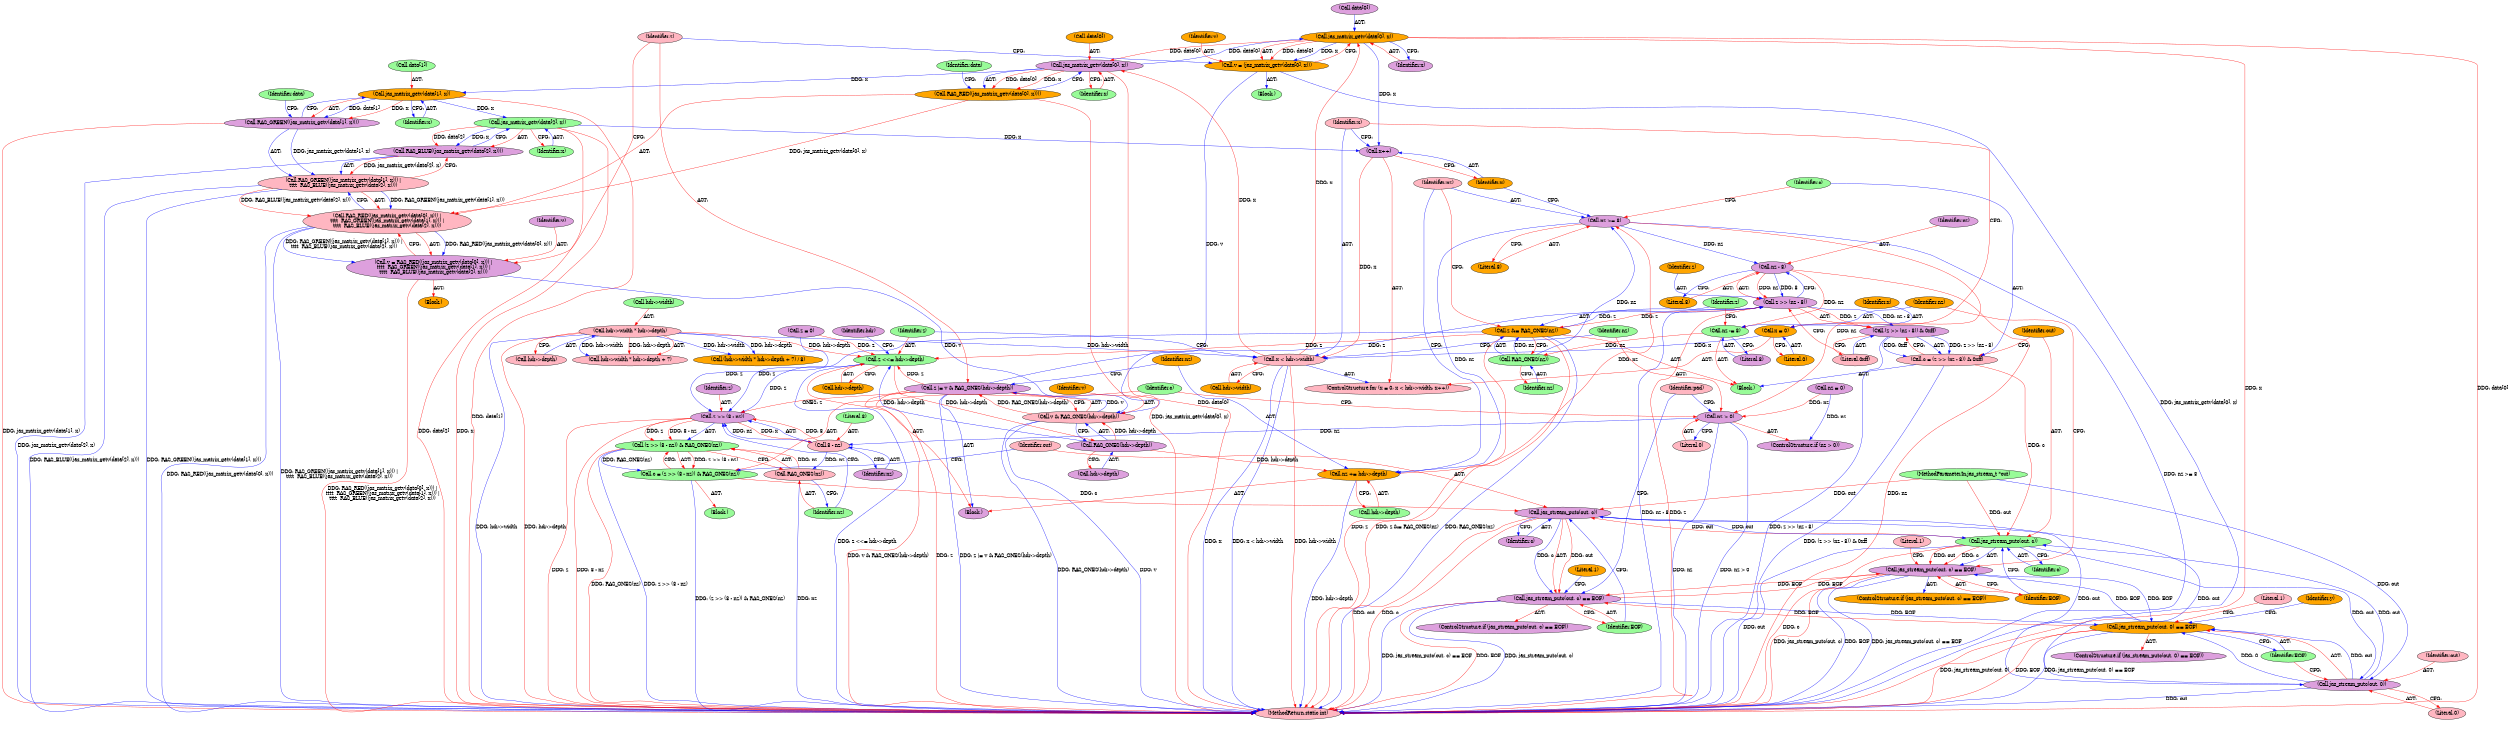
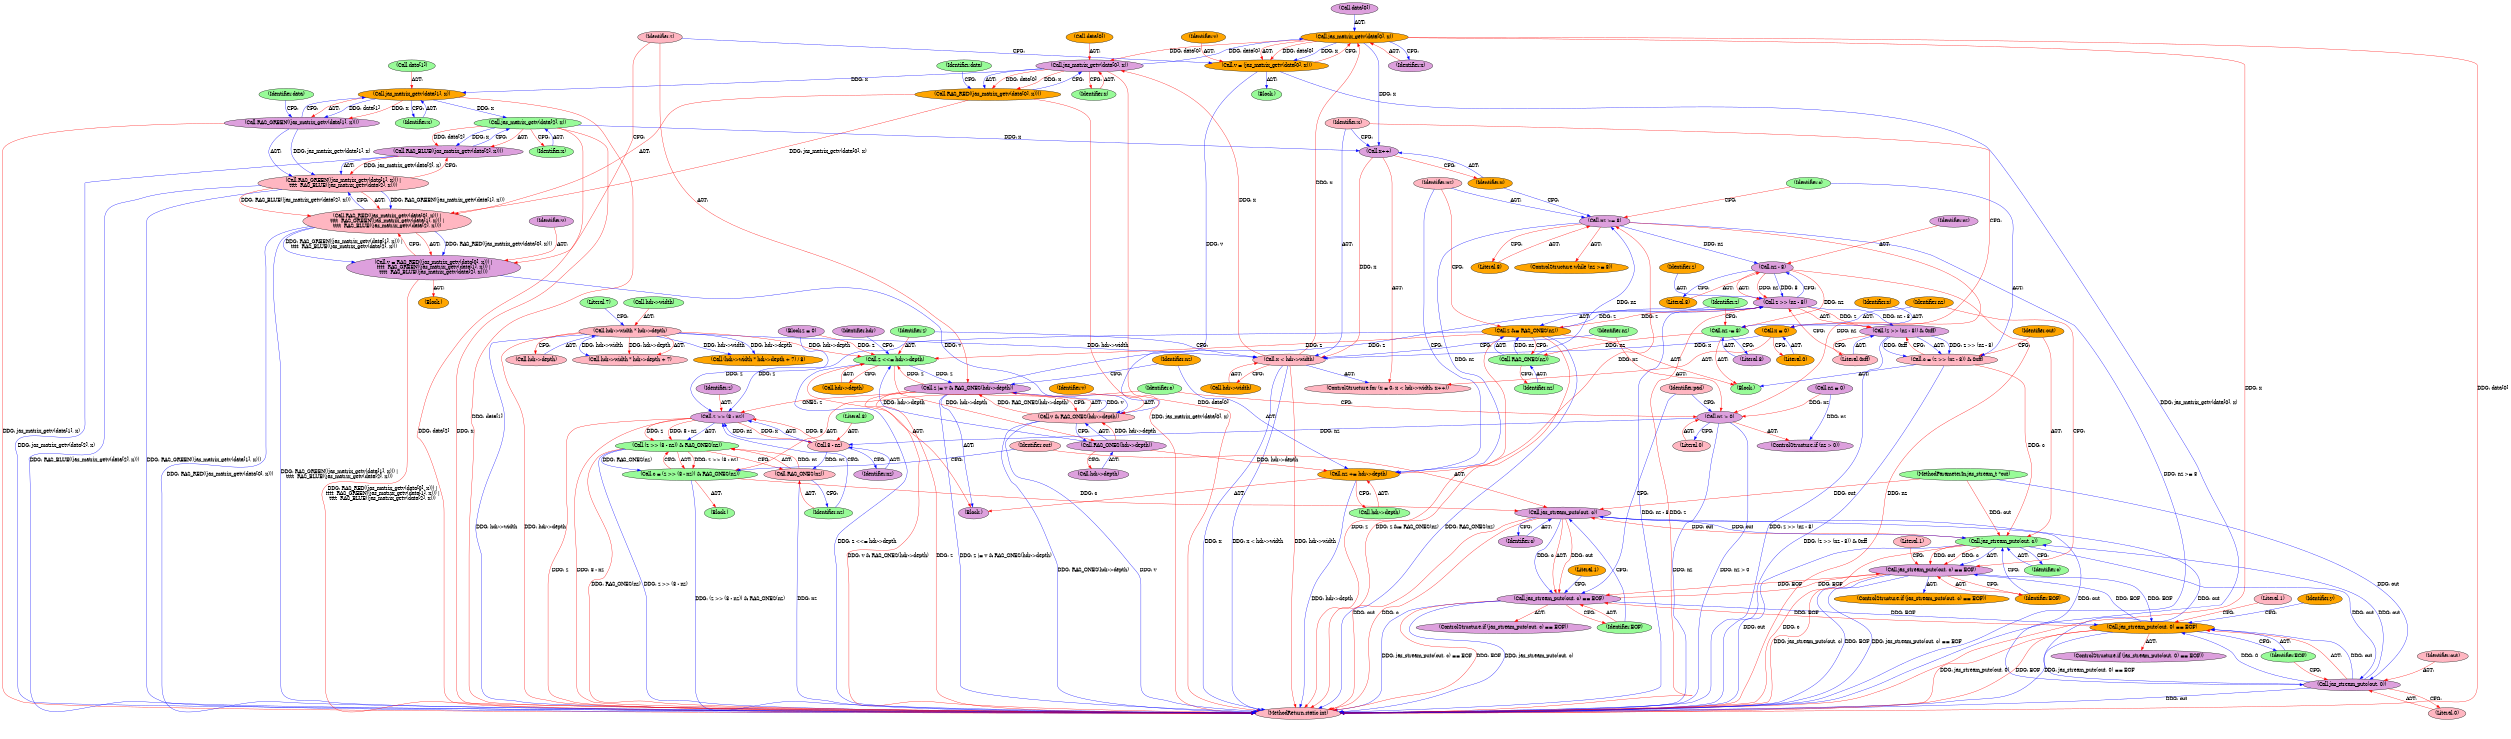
none -> (1571, 268)
none -> (599, 303)
(801, 331) -> (801, 331)
(783, 373) -> (929, 374)
